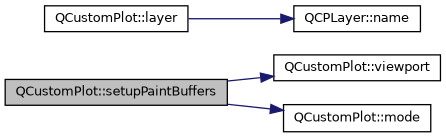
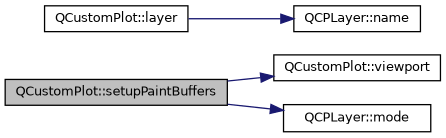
(357, 118) -> (357, 118)
